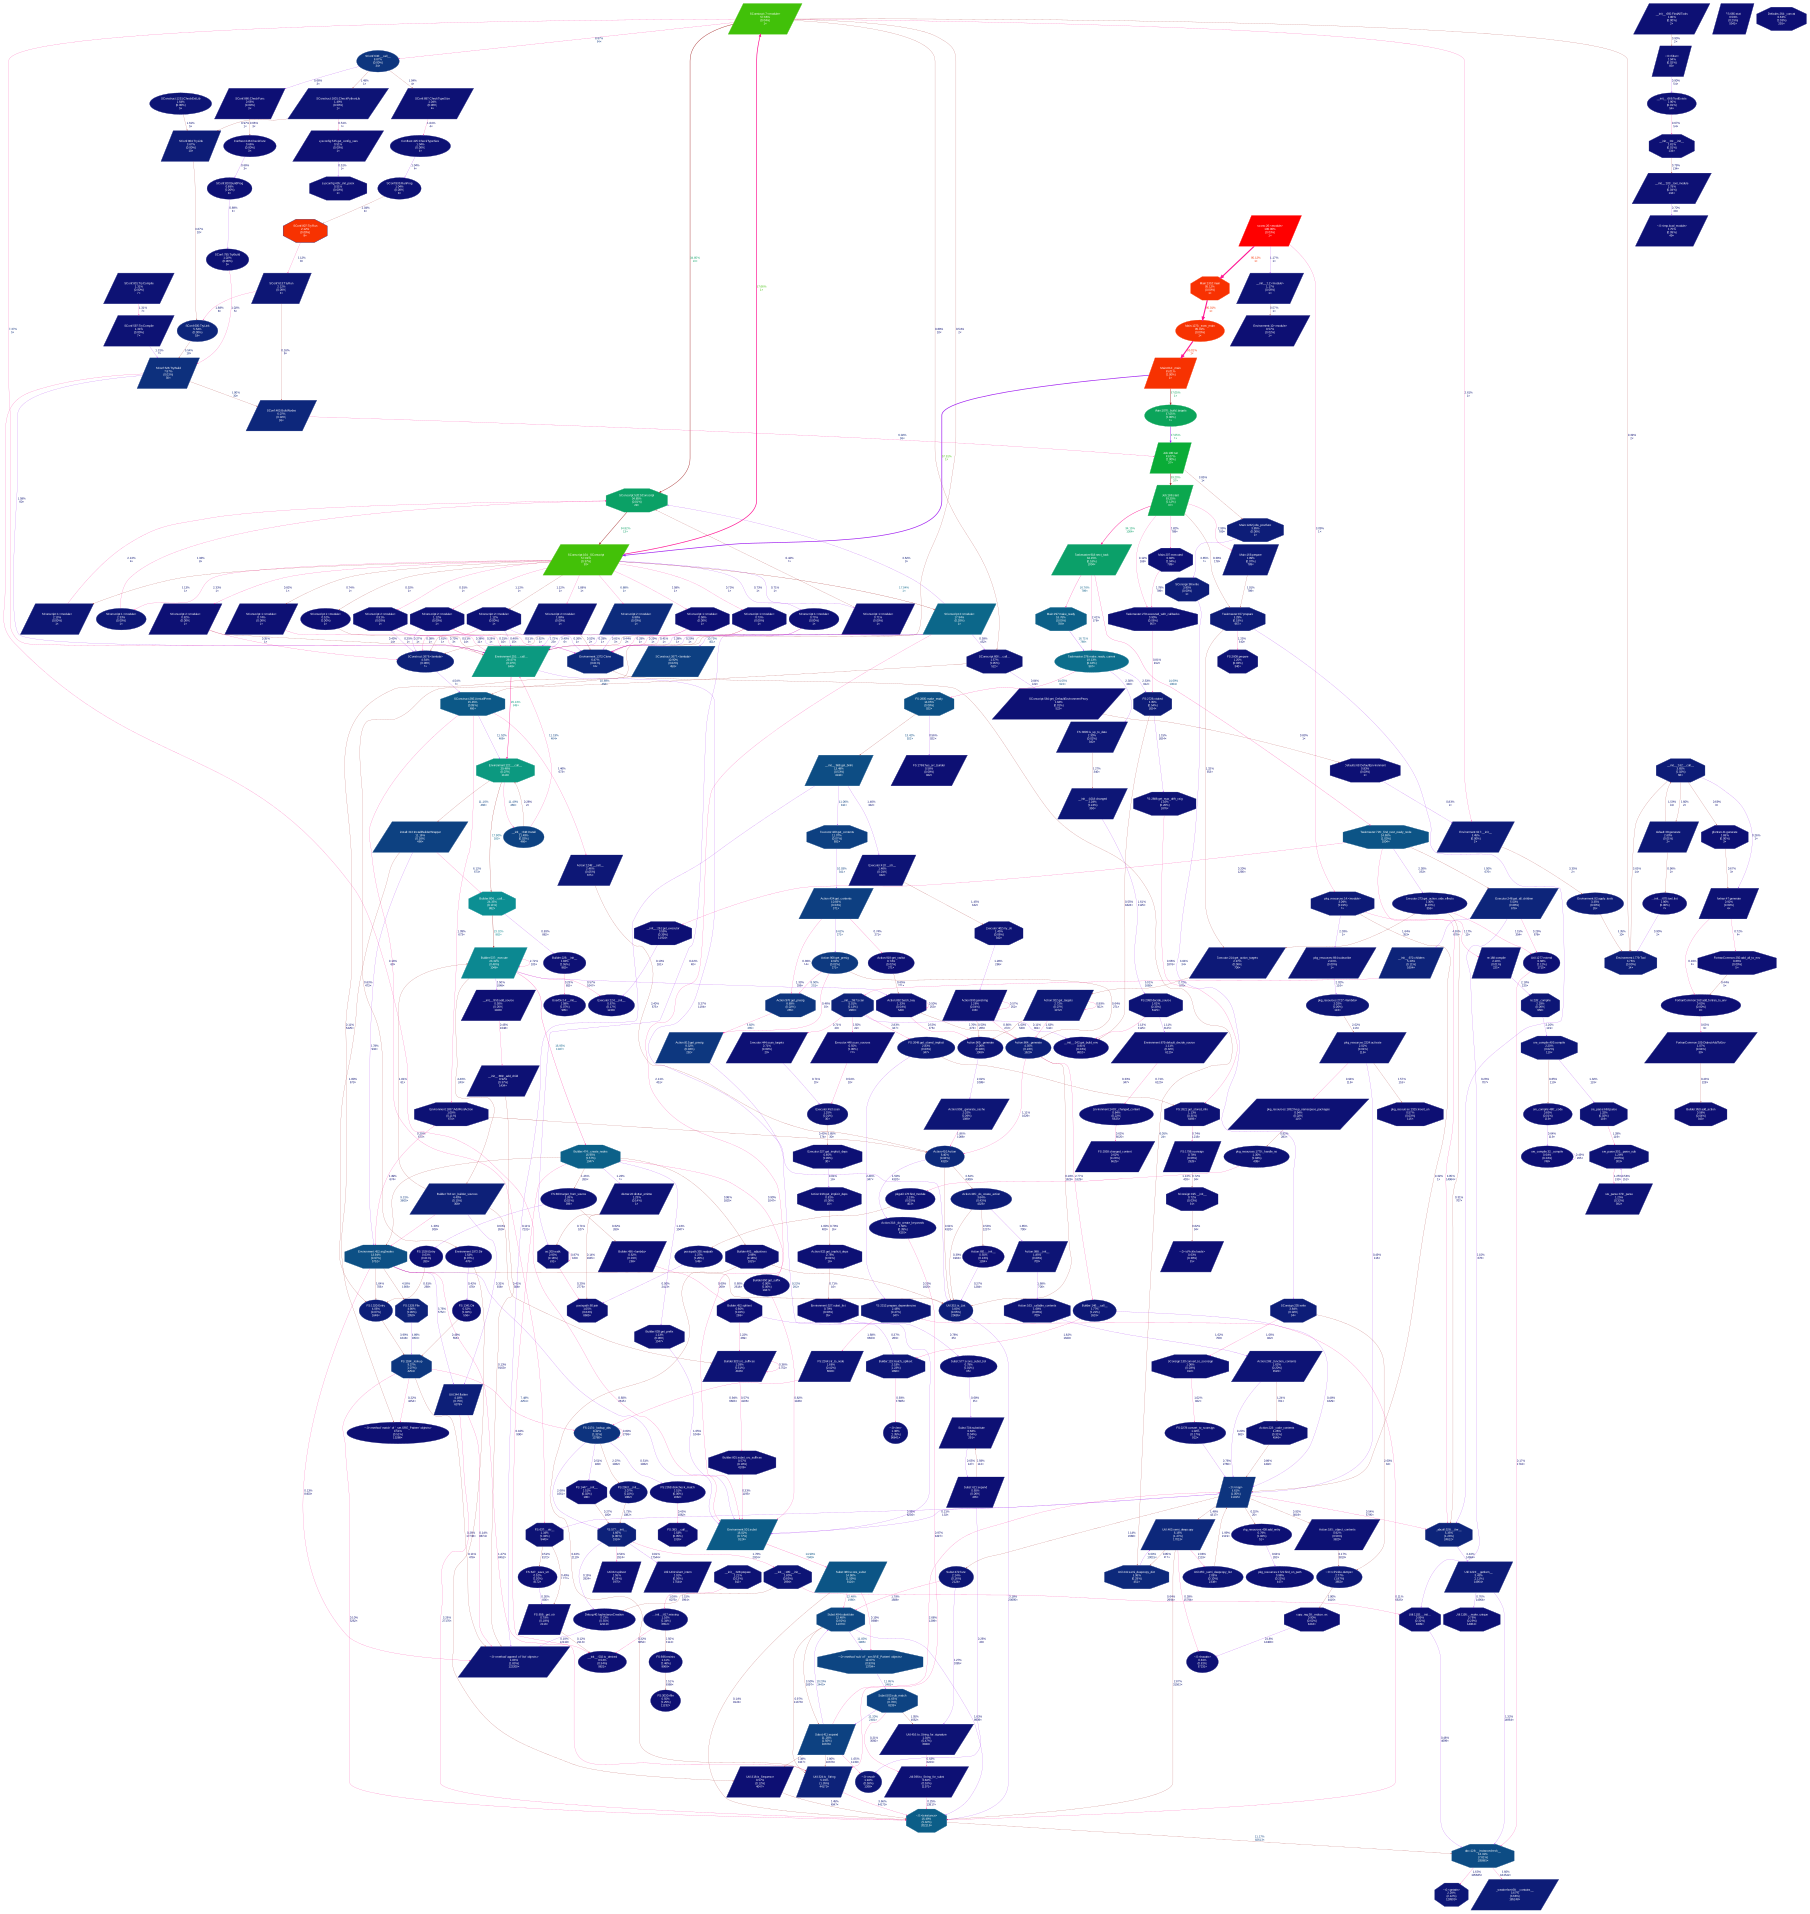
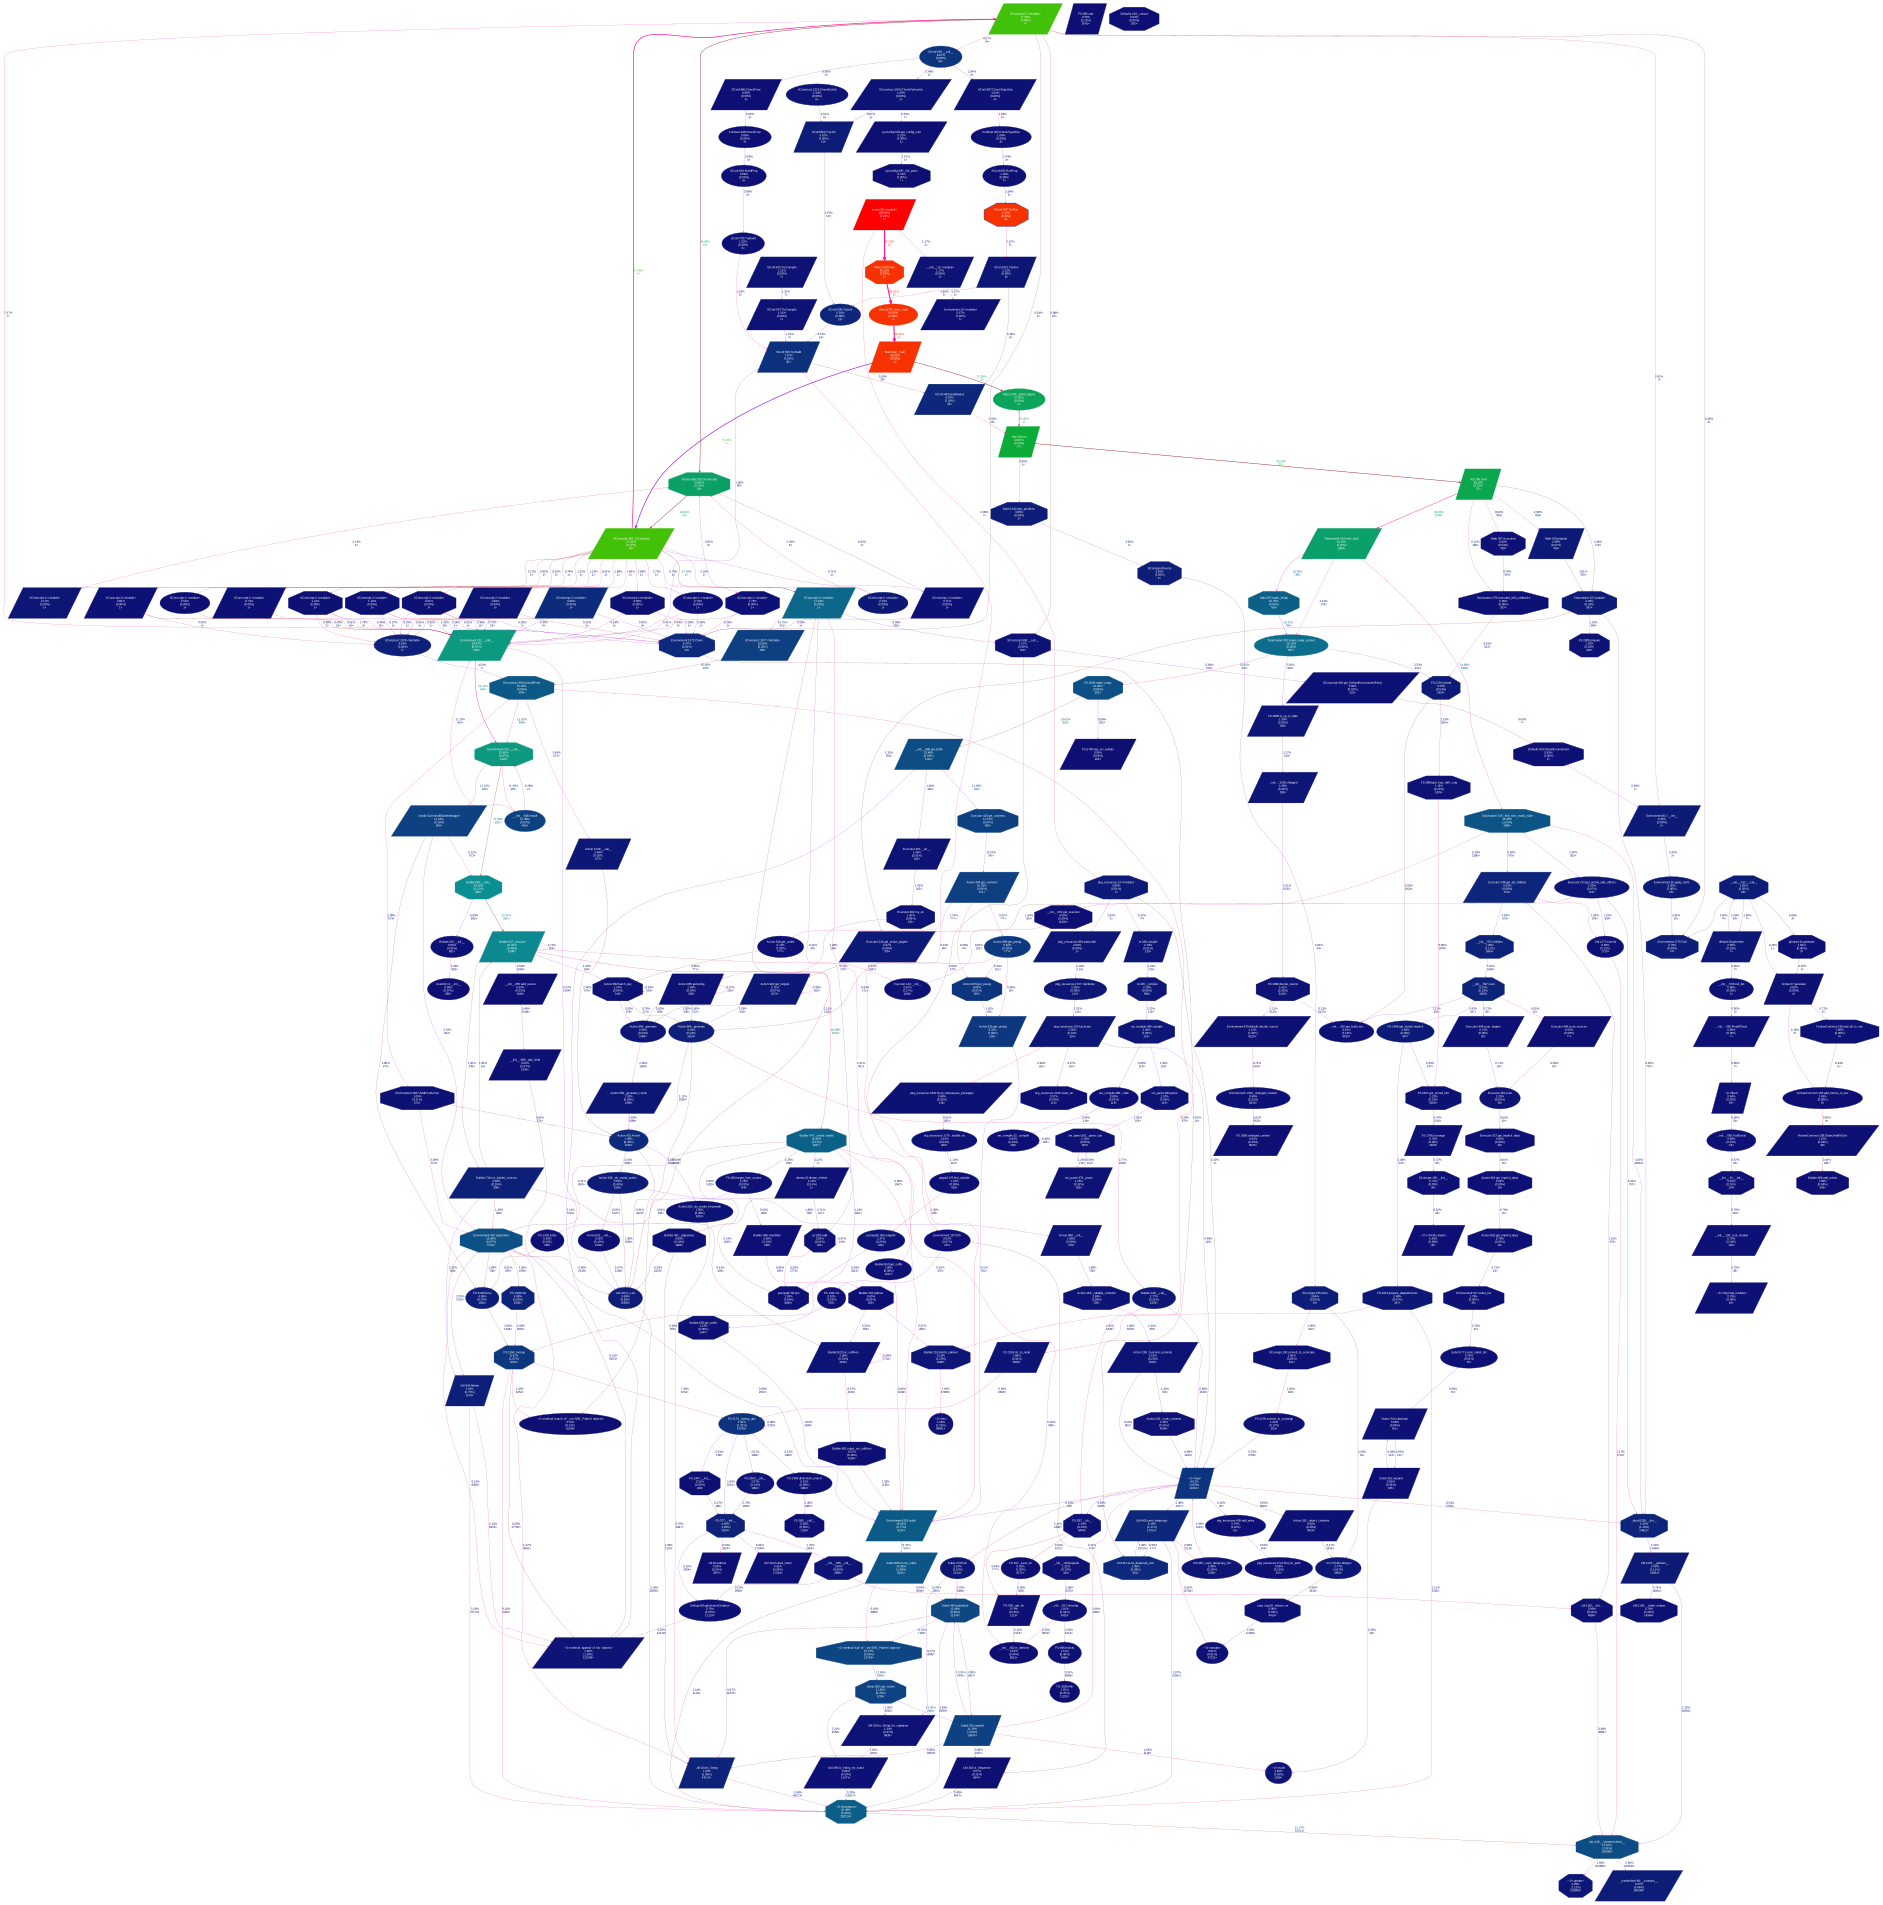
(1648, 932) -> (1731, 1008)
(1411, 963) -> (1490, 947)
